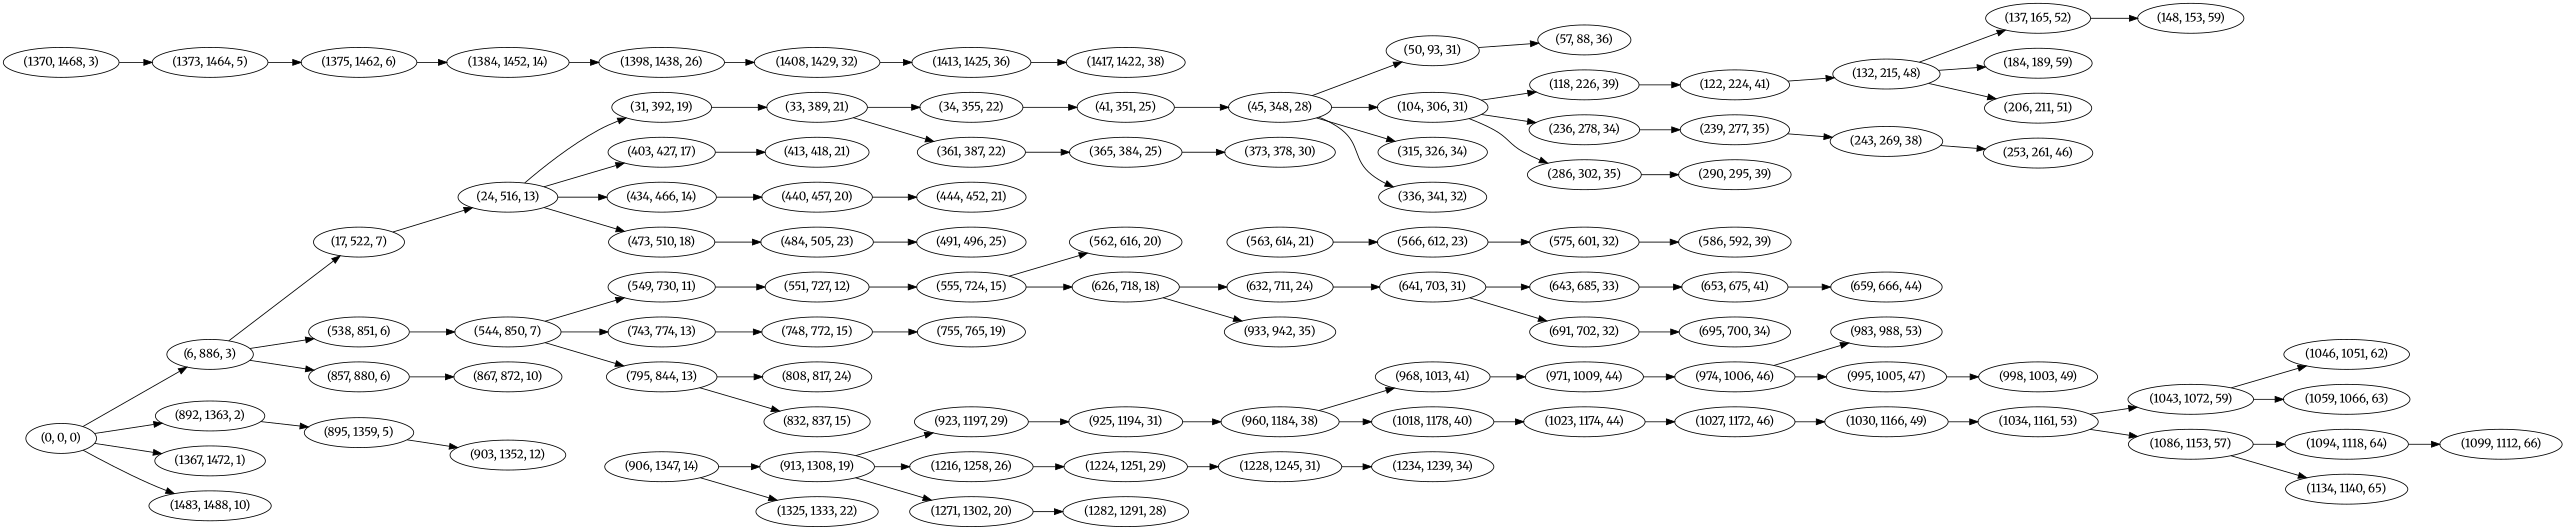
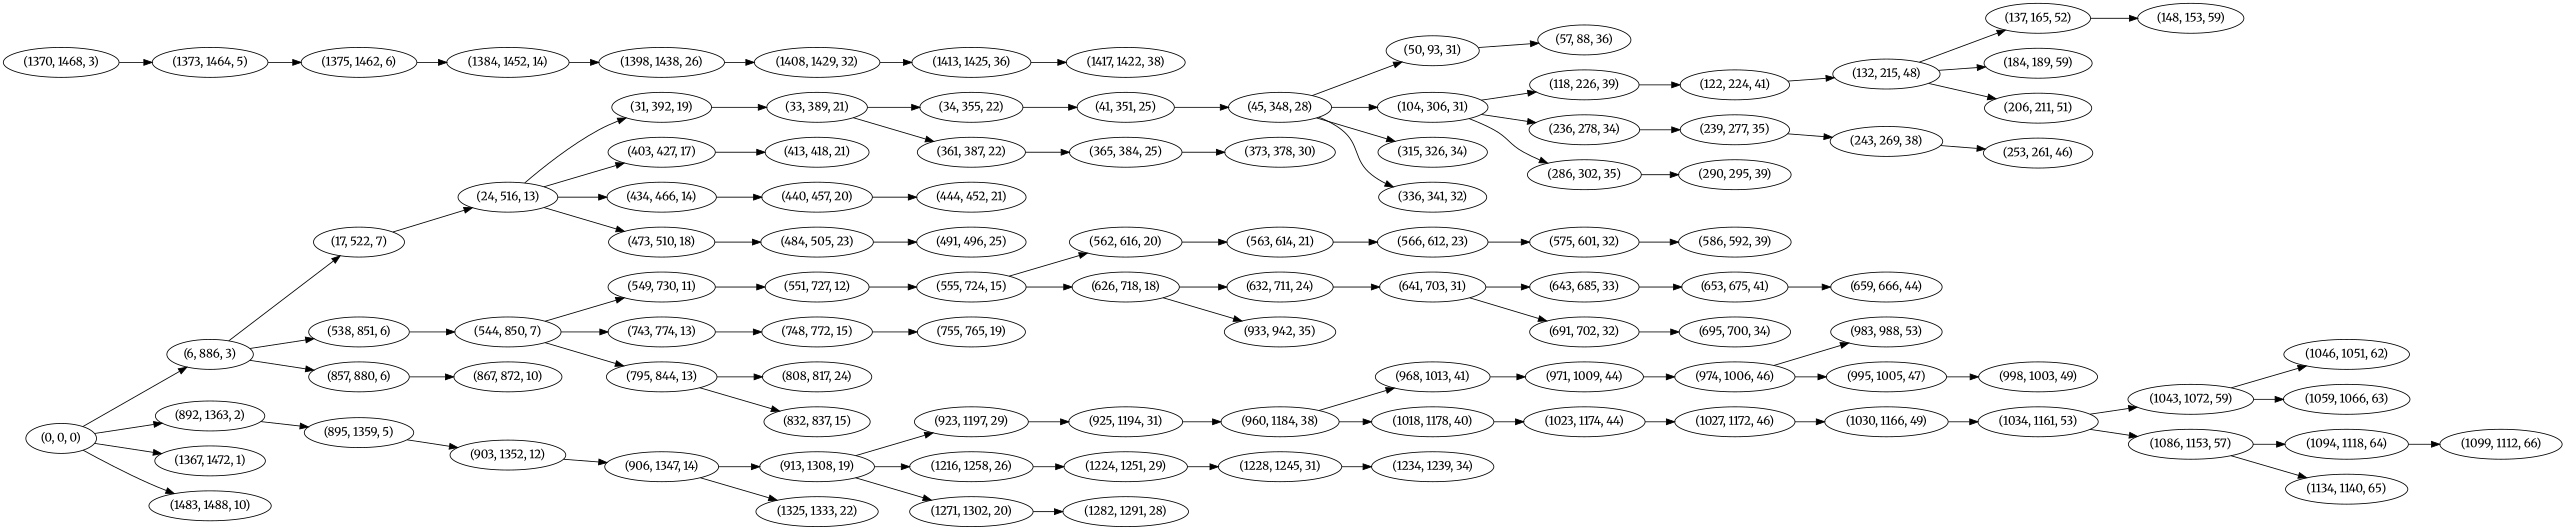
none -> (1200, 242)
none -> (581, 461)
